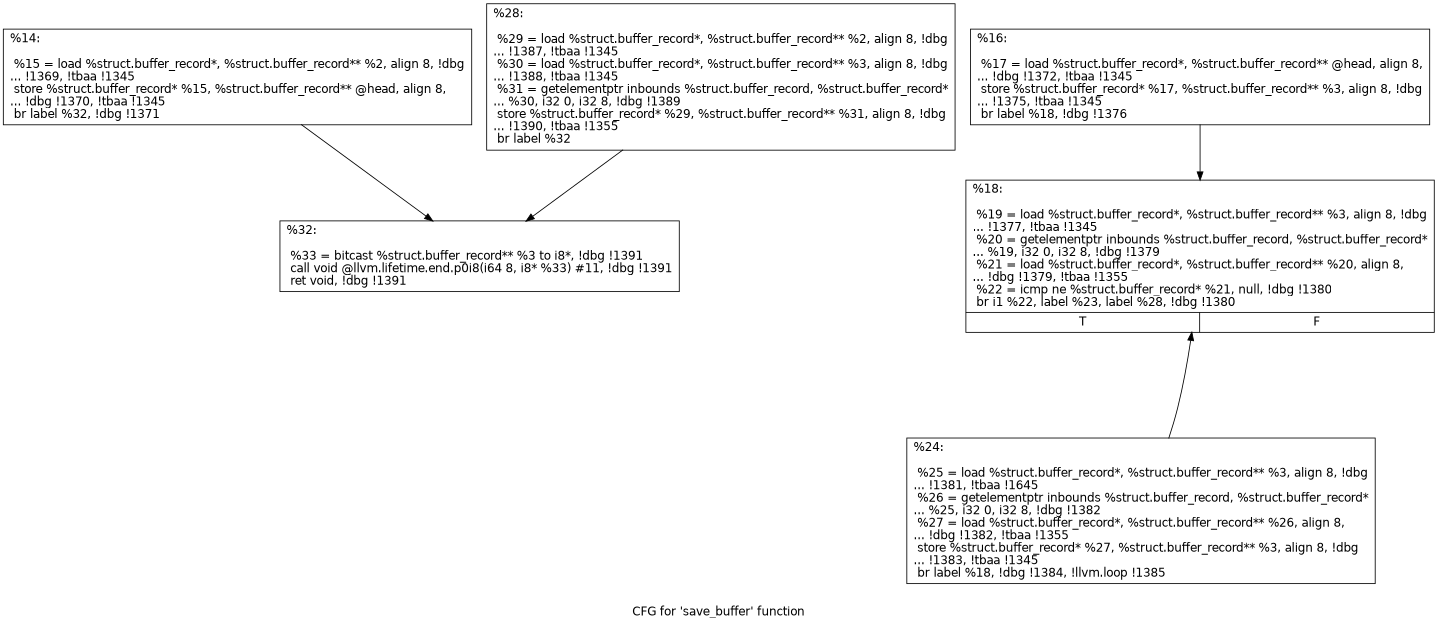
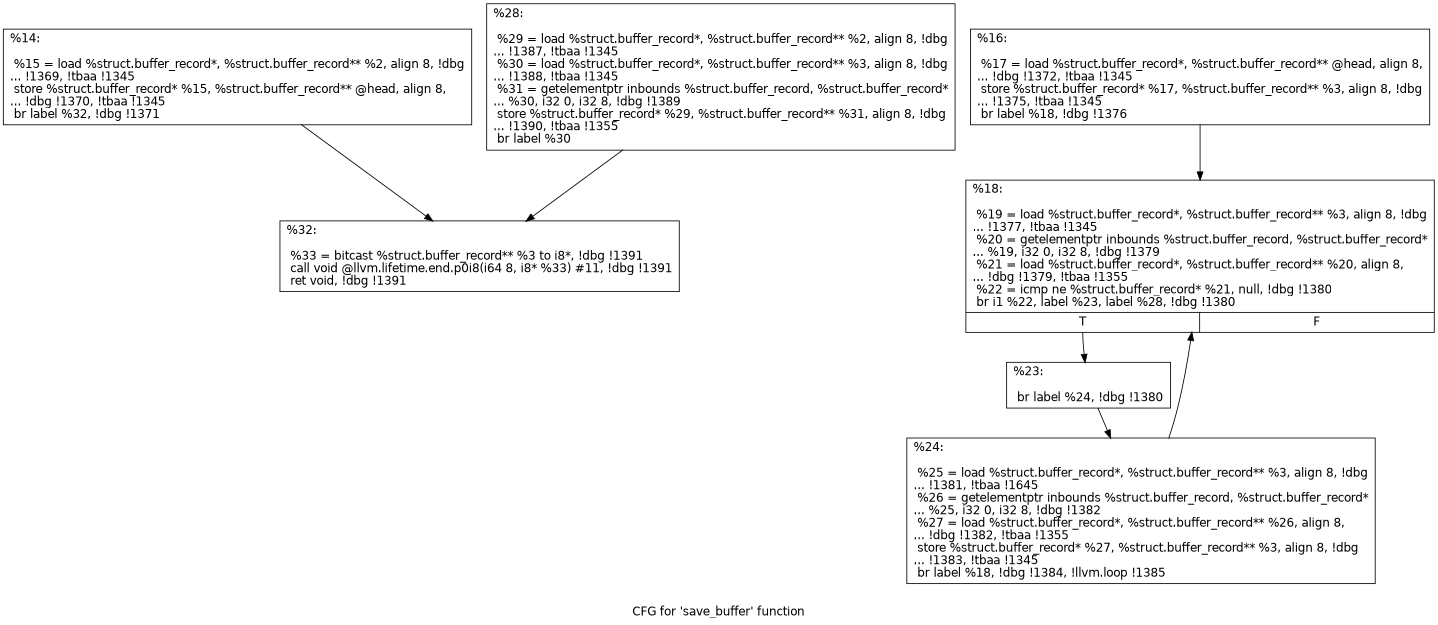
(532, 139) -> (532, 139)
none -> (1089, 385)
